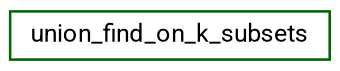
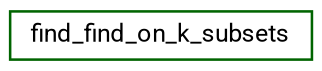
(170, 36) -> (161, 36)
